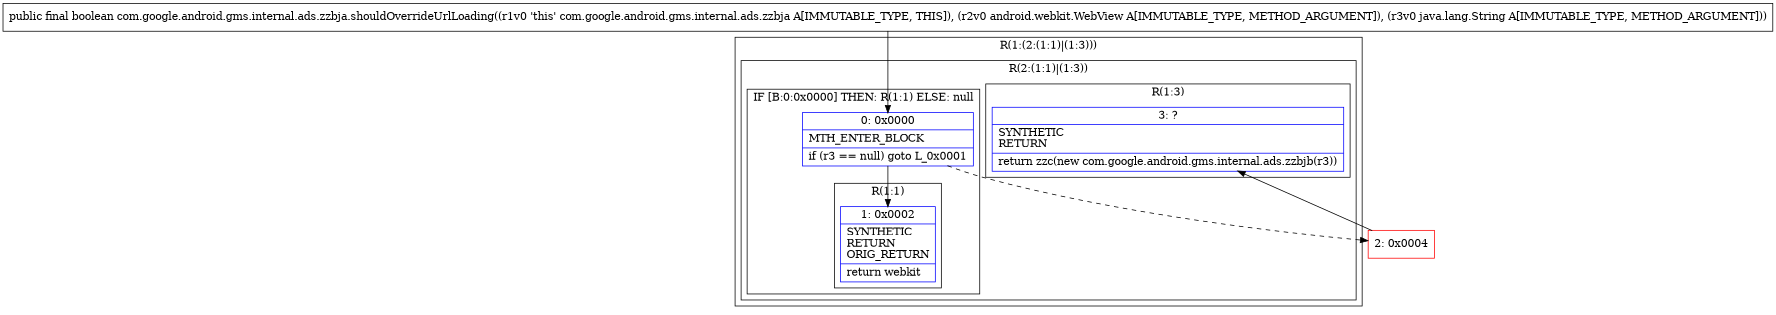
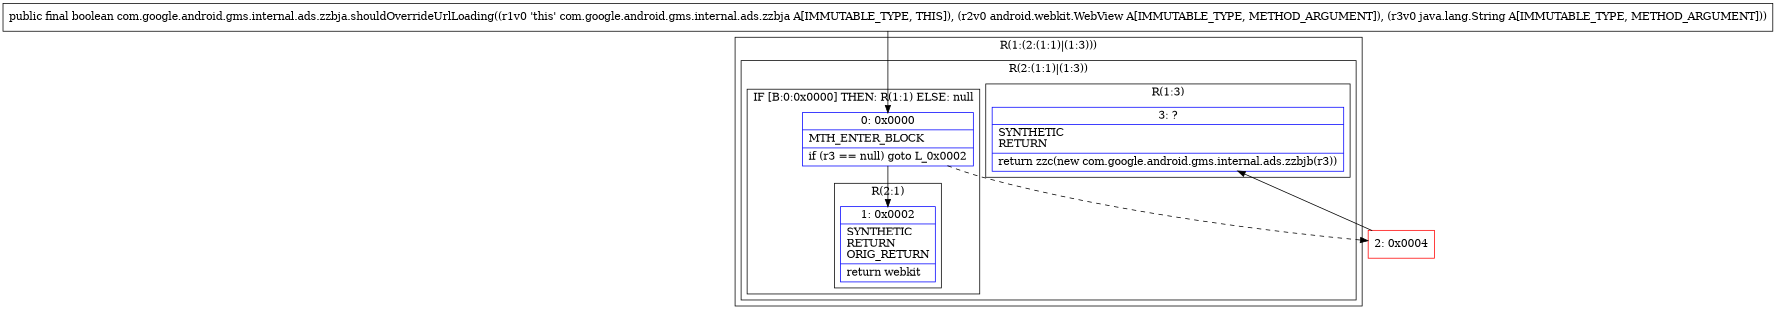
(888, 157) -> (888, 157)
(888, 192) -> (888, 192)
